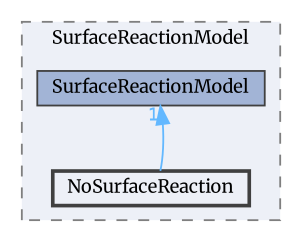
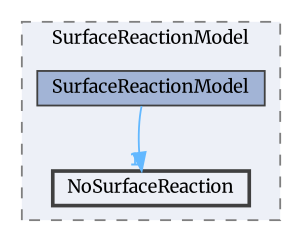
(163, 148) -> (139, 129)
